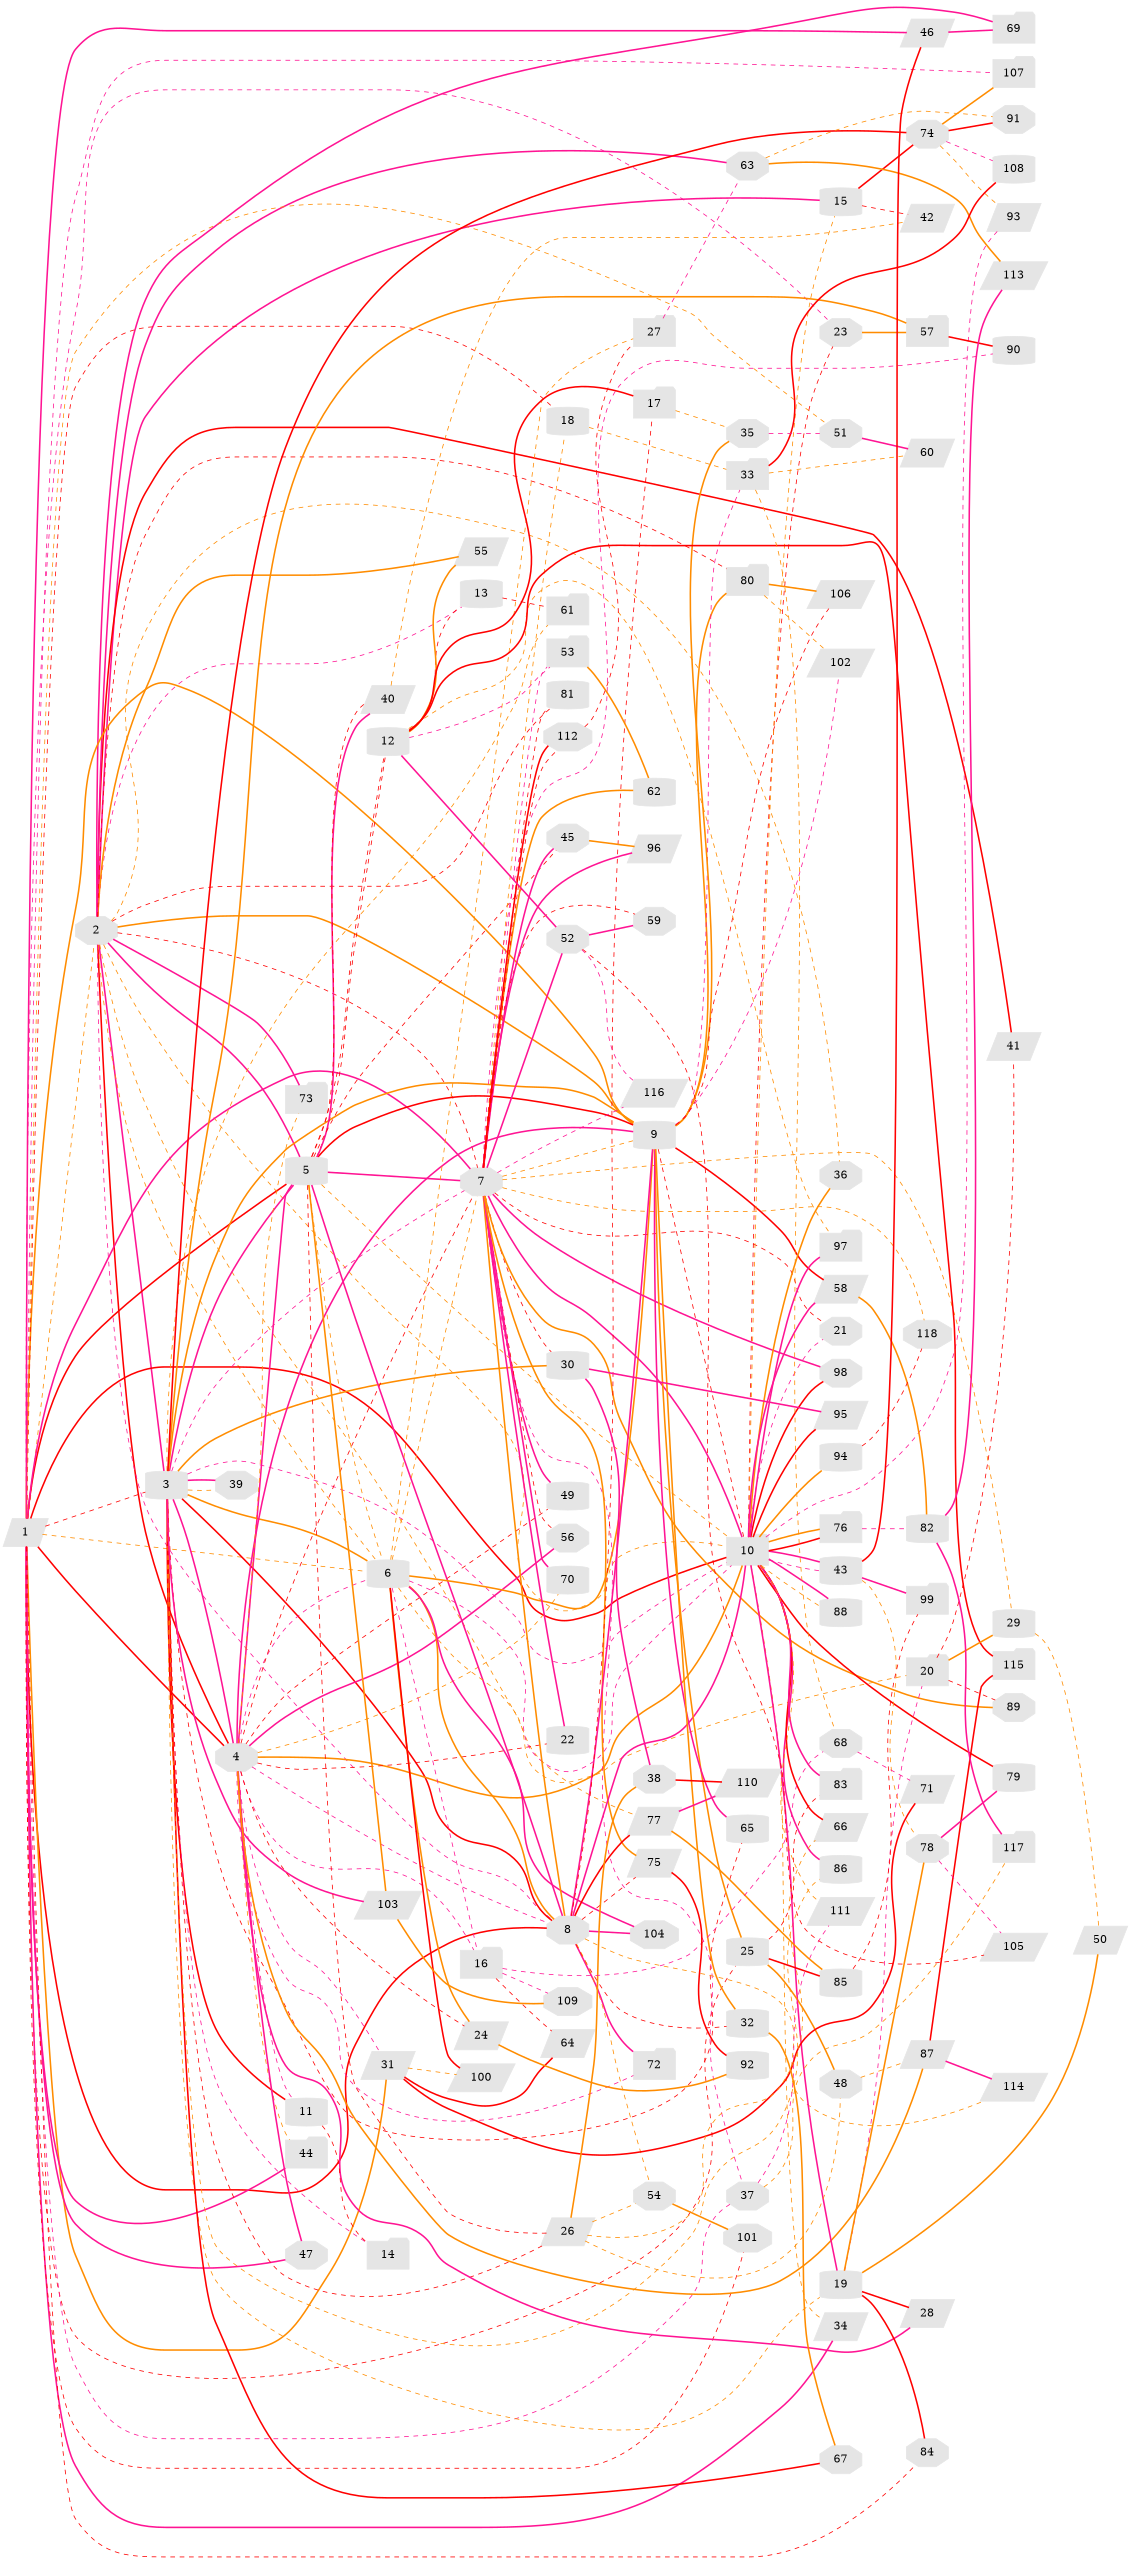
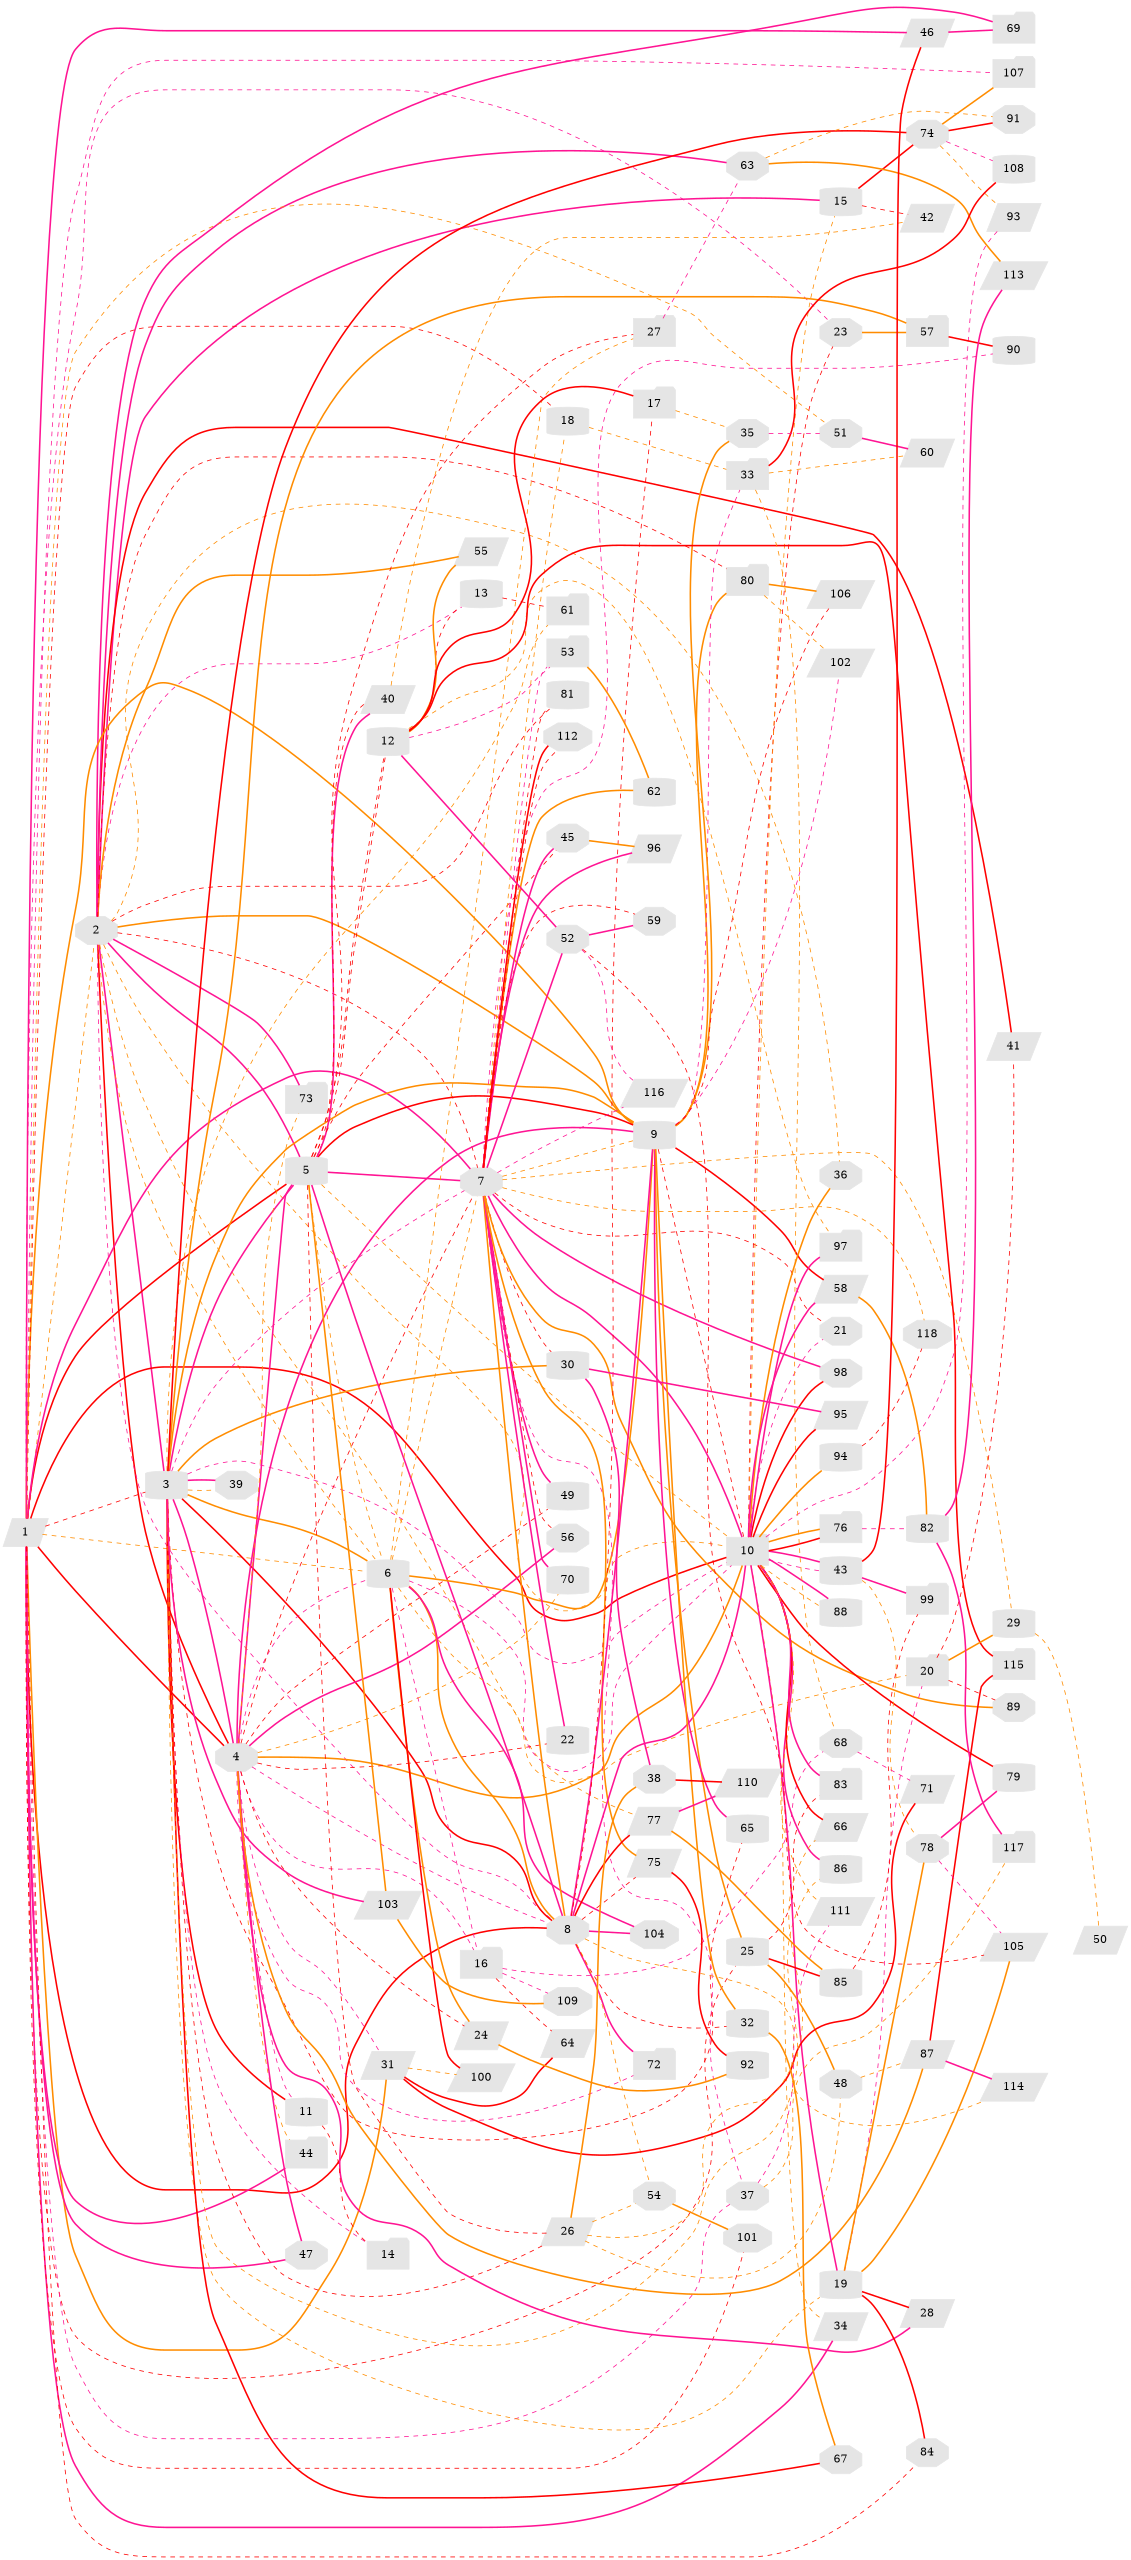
(607, 535) -> (354, 686)
(1021, 2142) -> (952, 2125)
